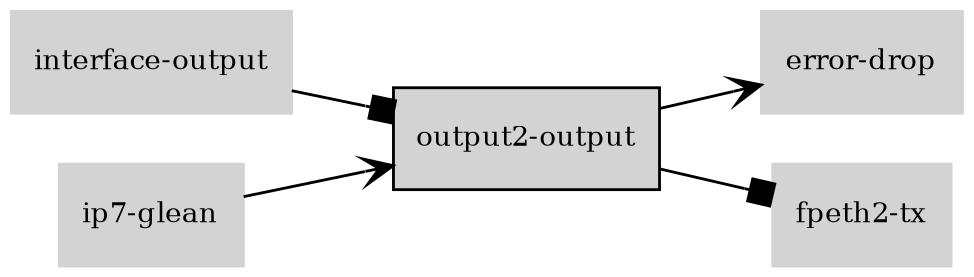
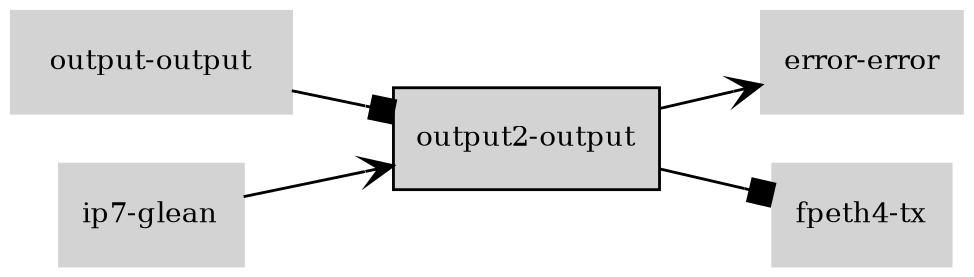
(151, 62) -> (151, 62)
(862, 62) -> (862, 62)
(862, 215) -> (862, 215)
